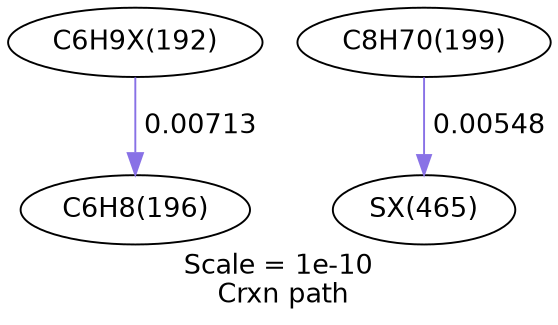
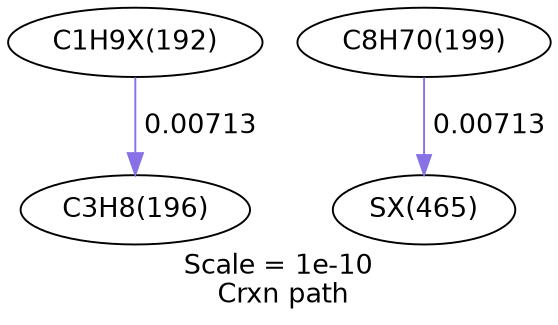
(135, 42) -> (135, 42)
(486, 126) -> (486, 126)
(135, 210) -> (135, 210)
